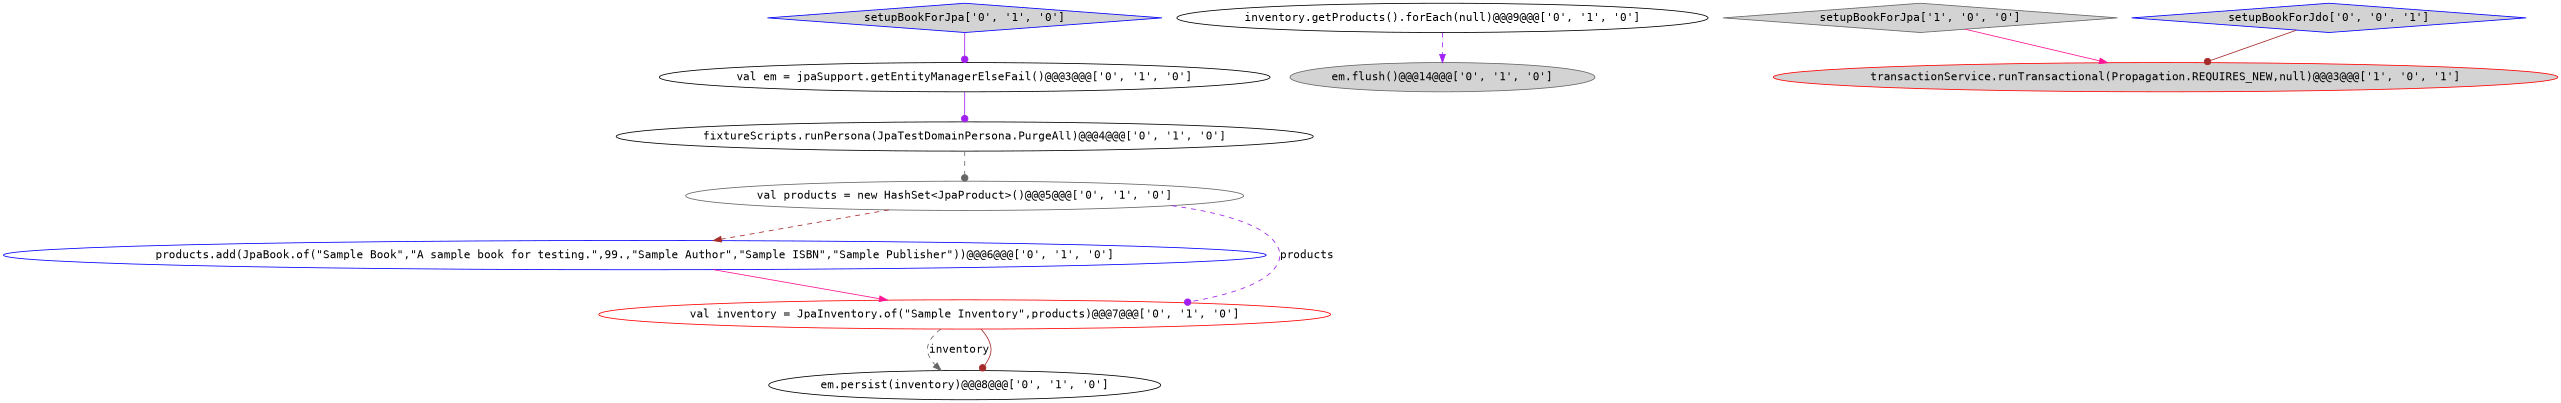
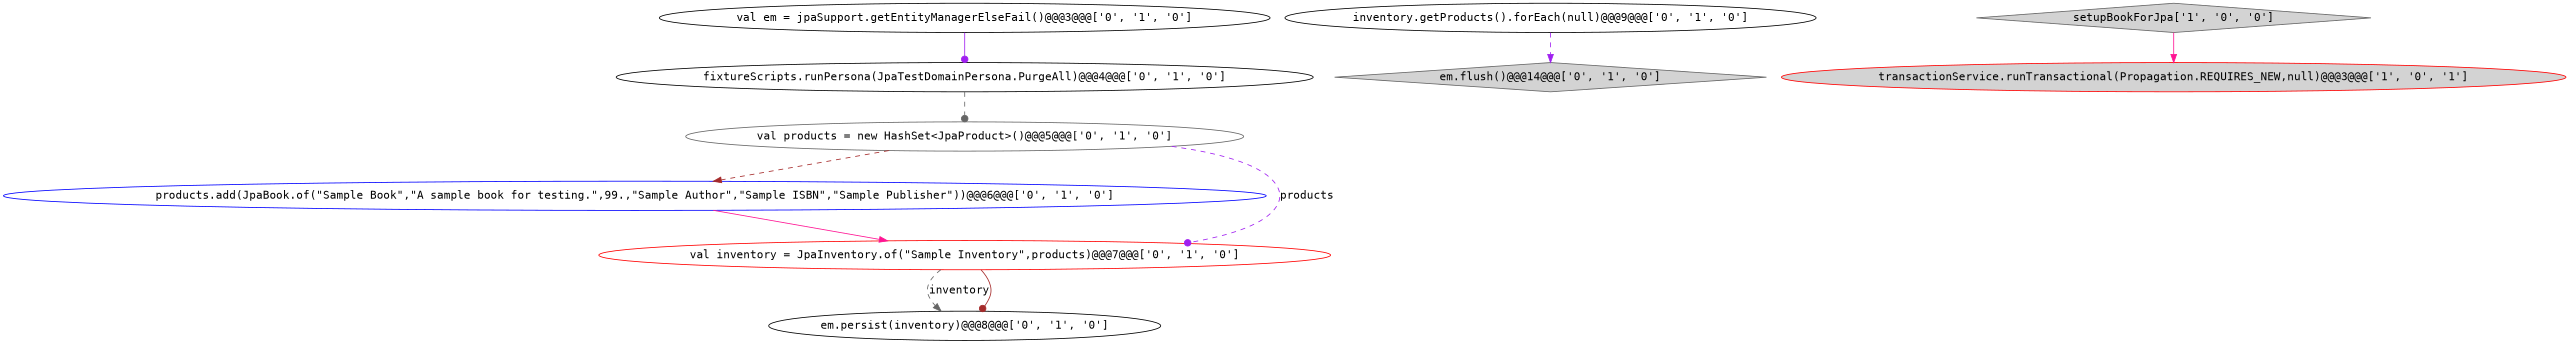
(965, 18) -> none
(2329, 18) -> none
(1442, 77) -> (1550, 77)
